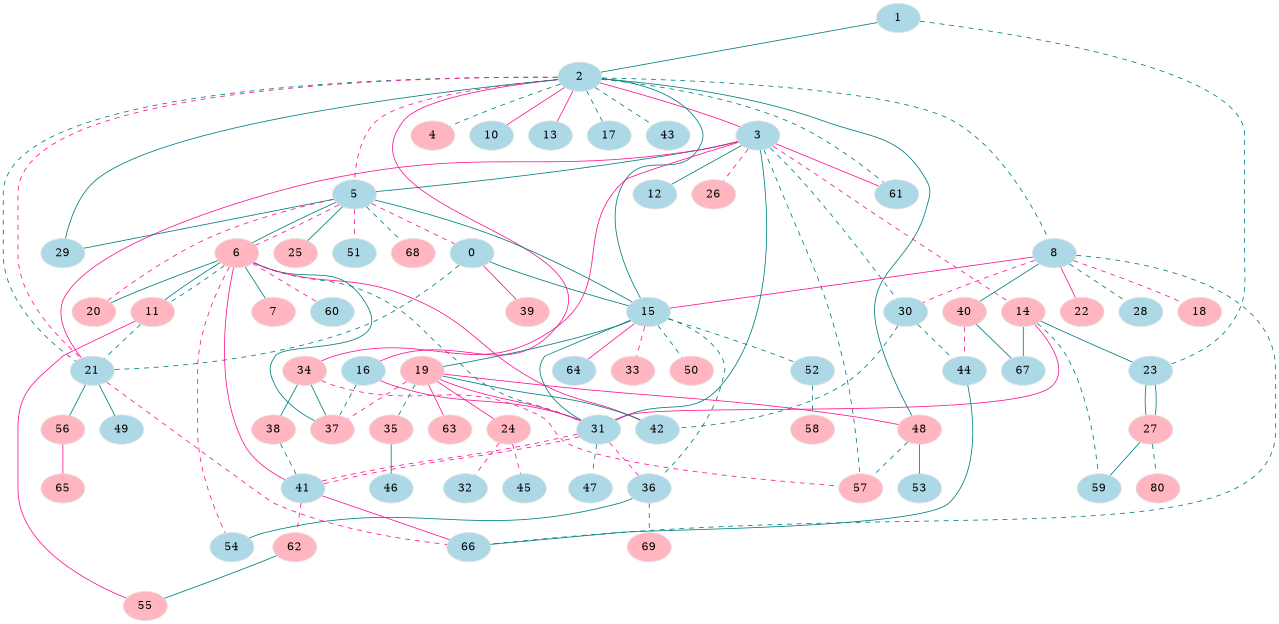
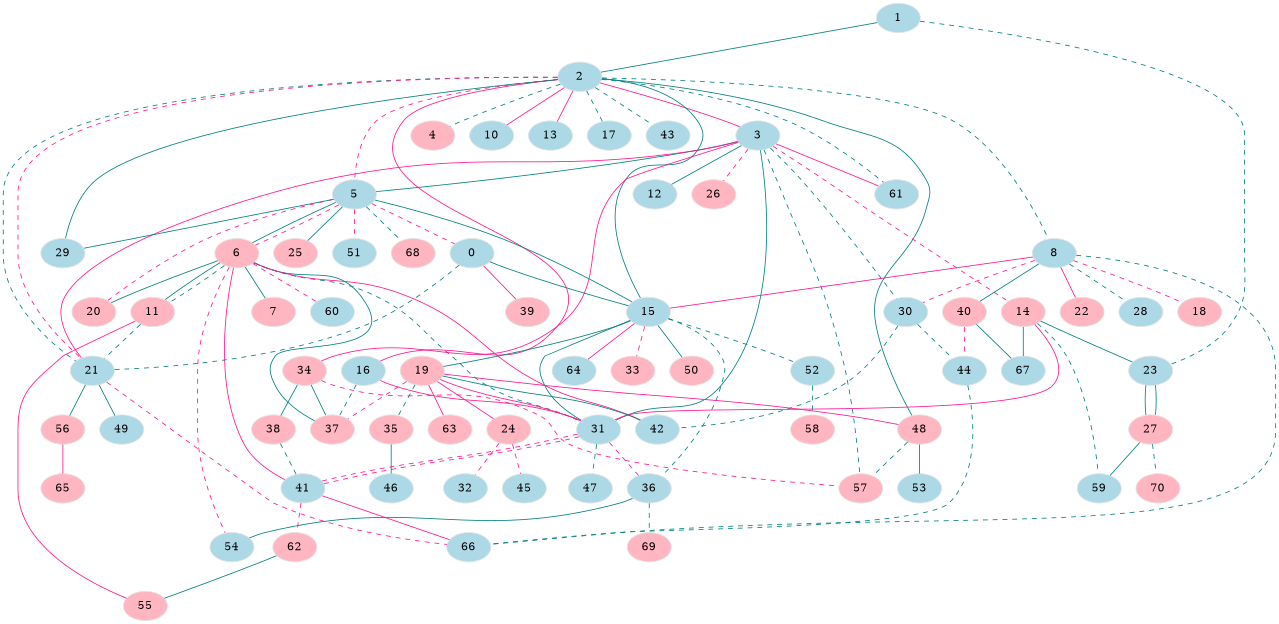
(670, 341) -> (670, 341)
(1158, 488) -> (1158, 488)
(899, 517) -> (899, 517)
